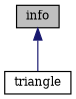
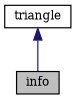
(38, 56) -> (38, 56)
